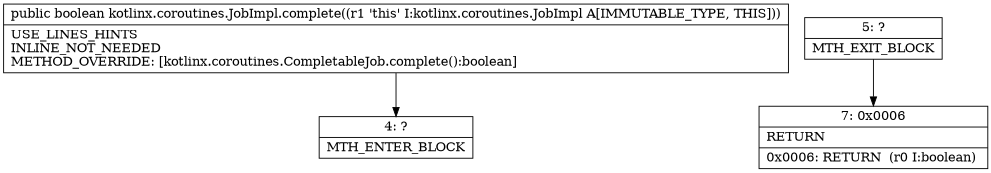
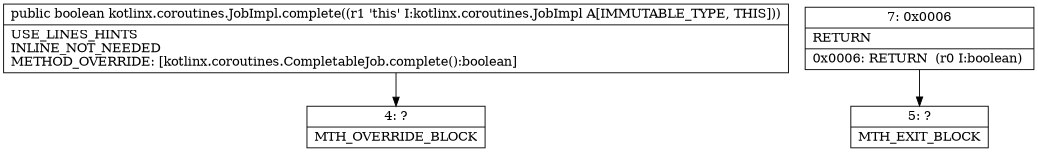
(873, 78) -> (920, 83)
(396, 147) -> (396, 137)
